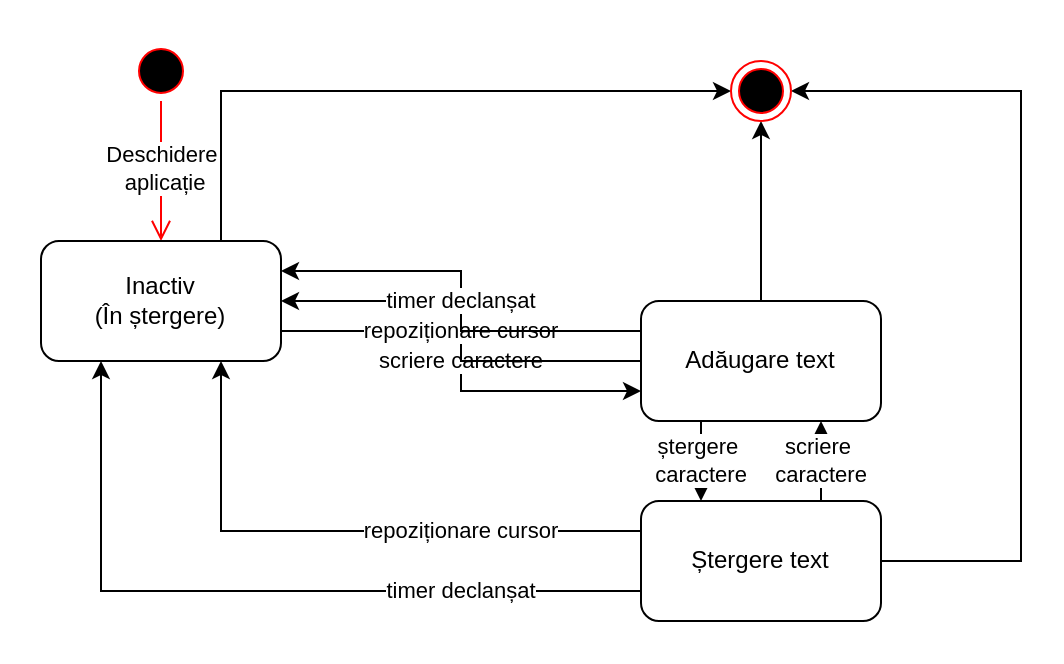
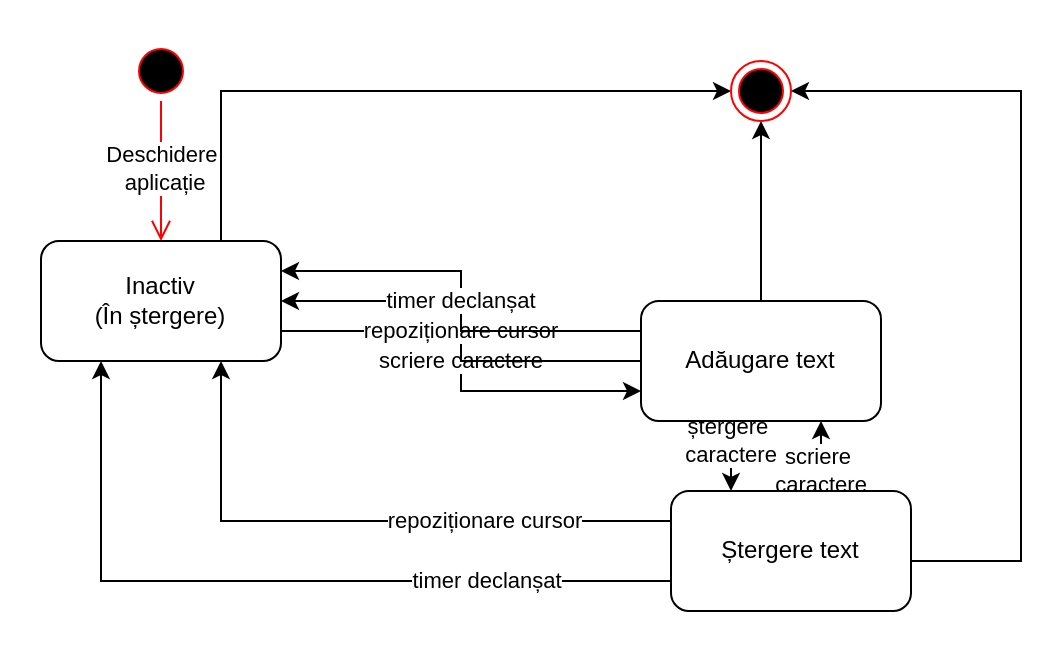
(761, 561) -> (791, 551)
